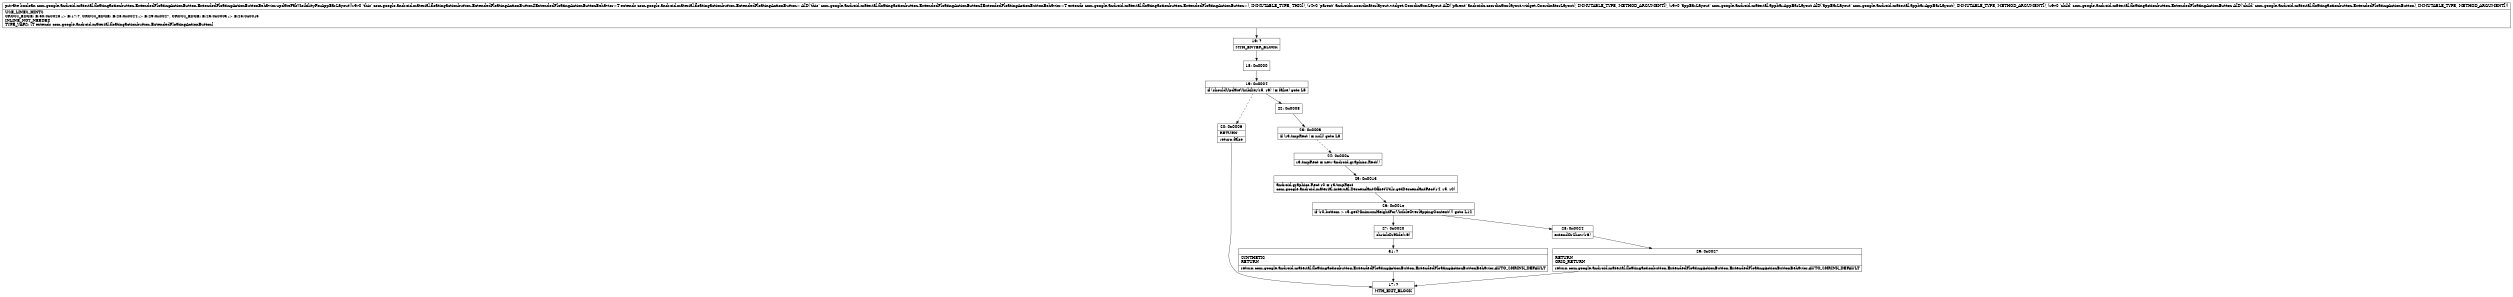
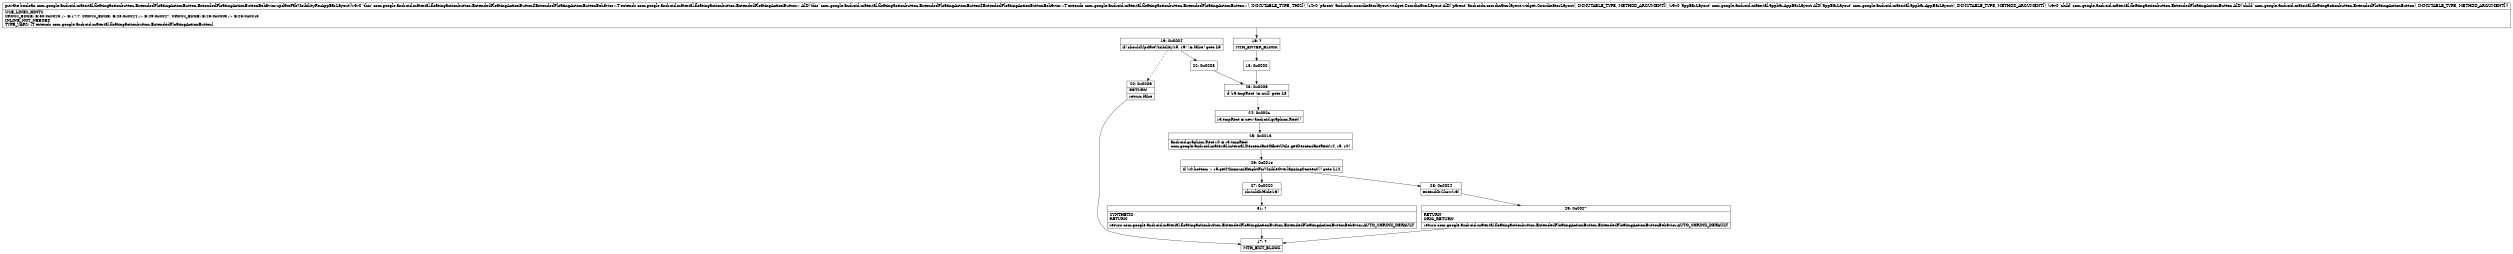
(1257, 75) -> (1257, 76)
